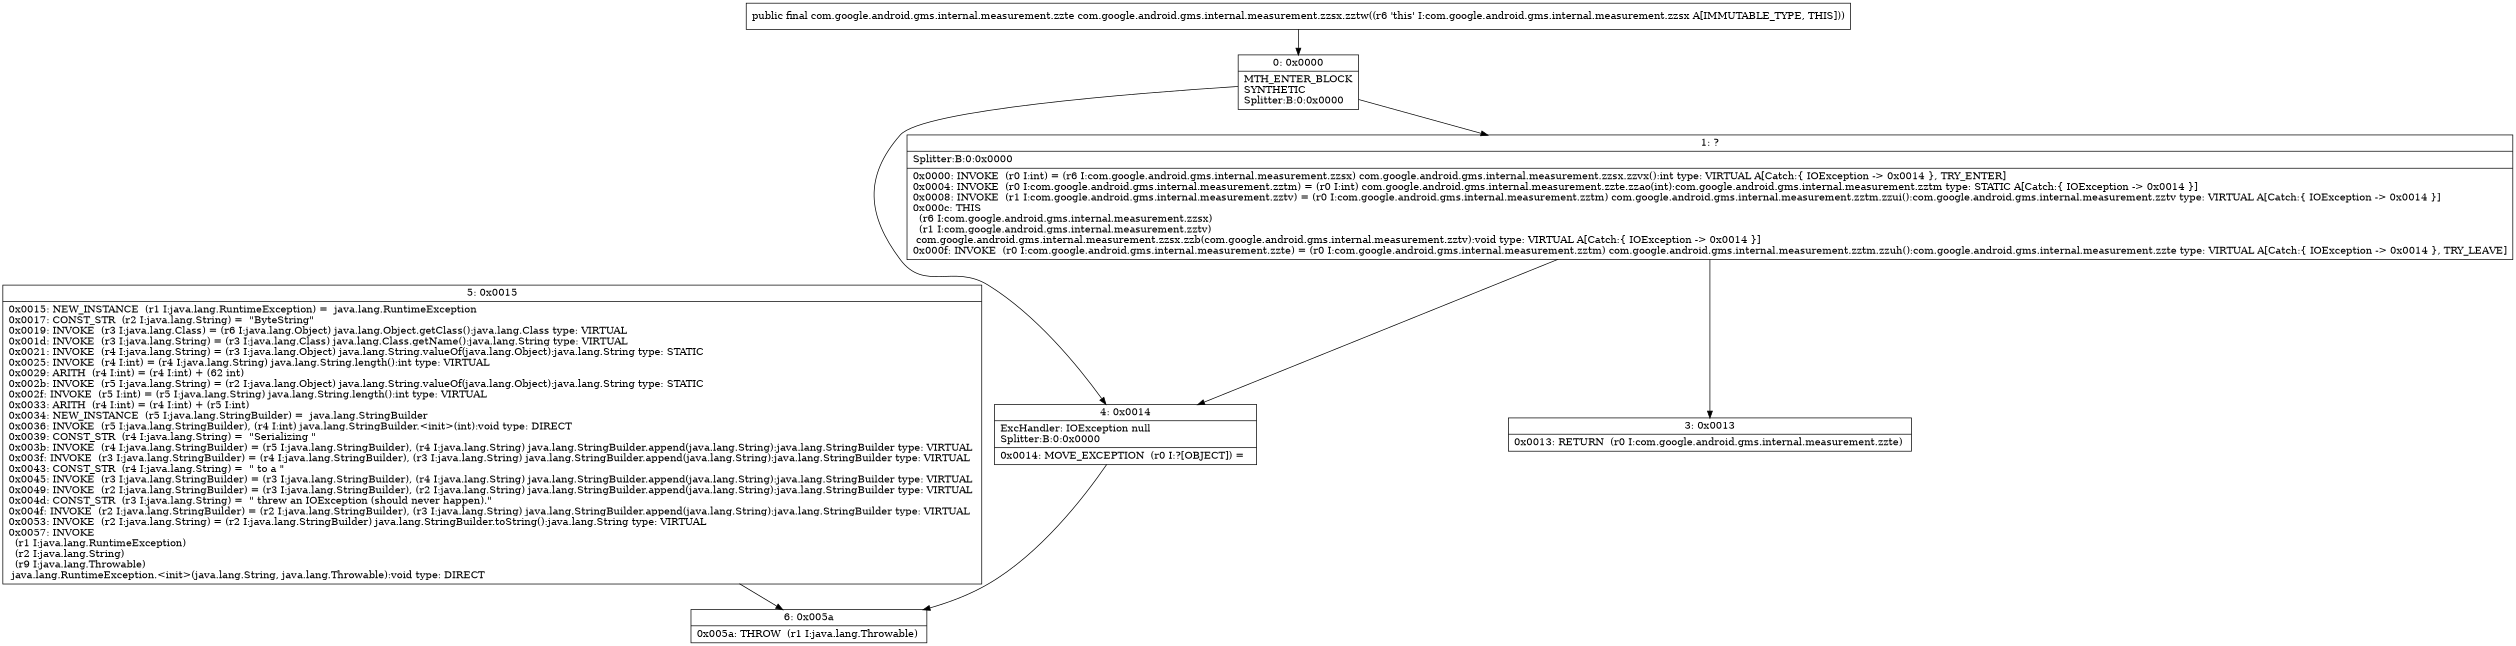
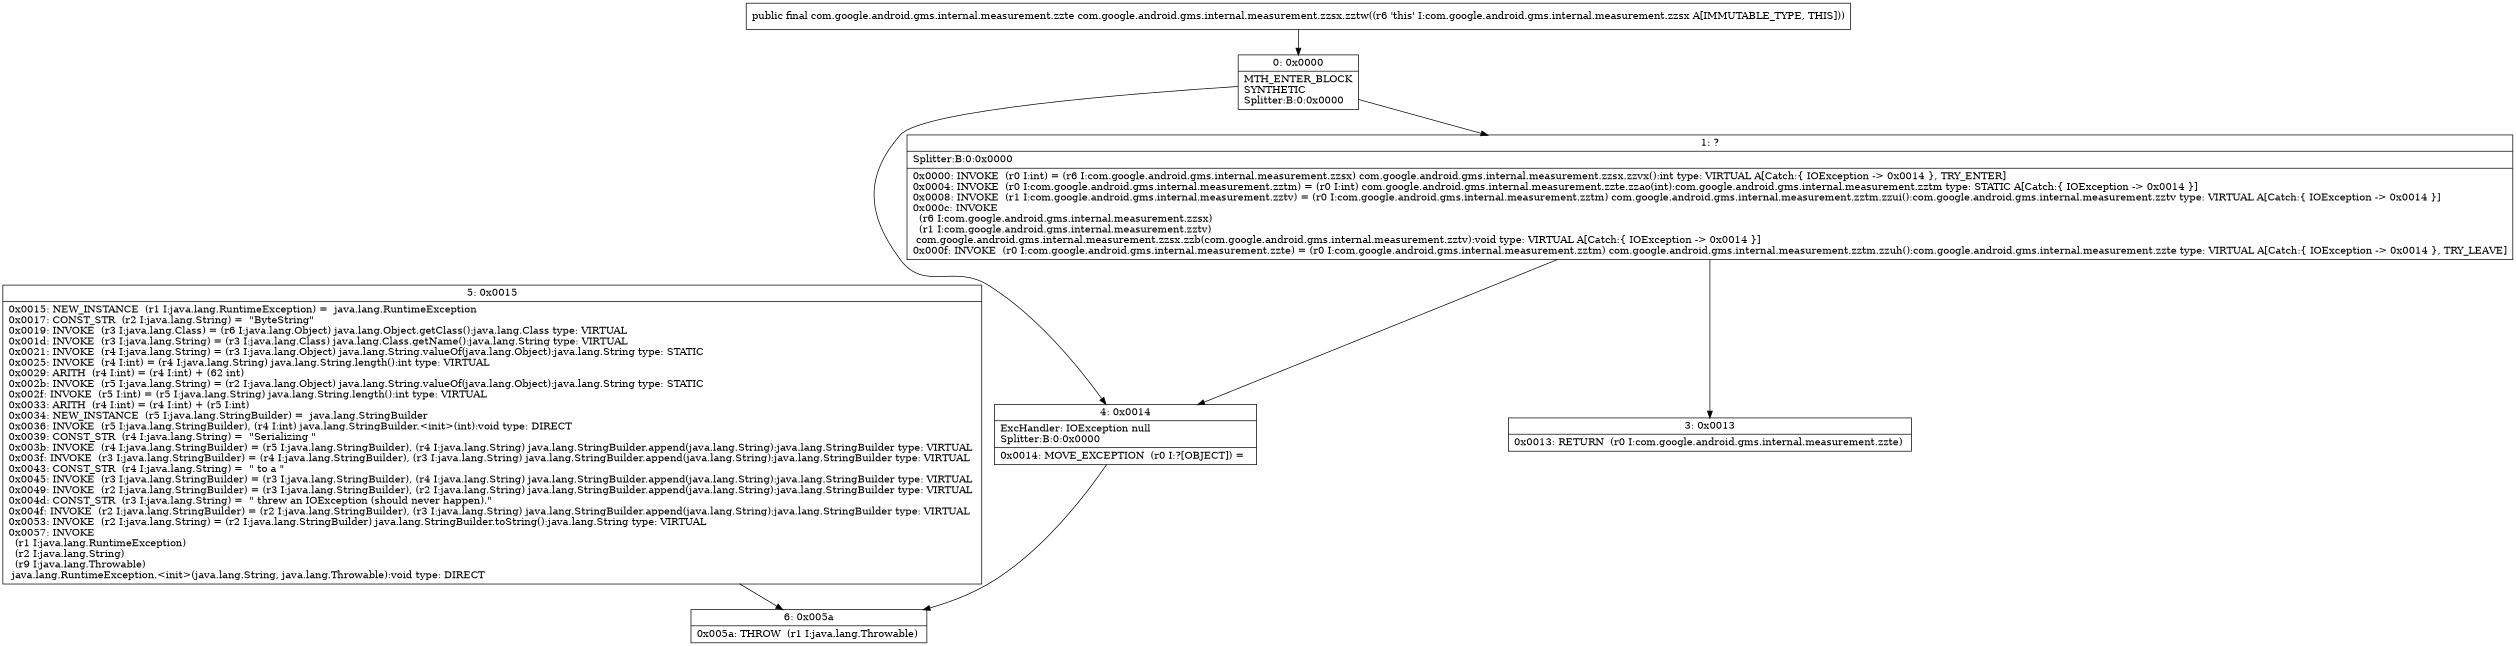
(950, 208) -> (959, 208)
